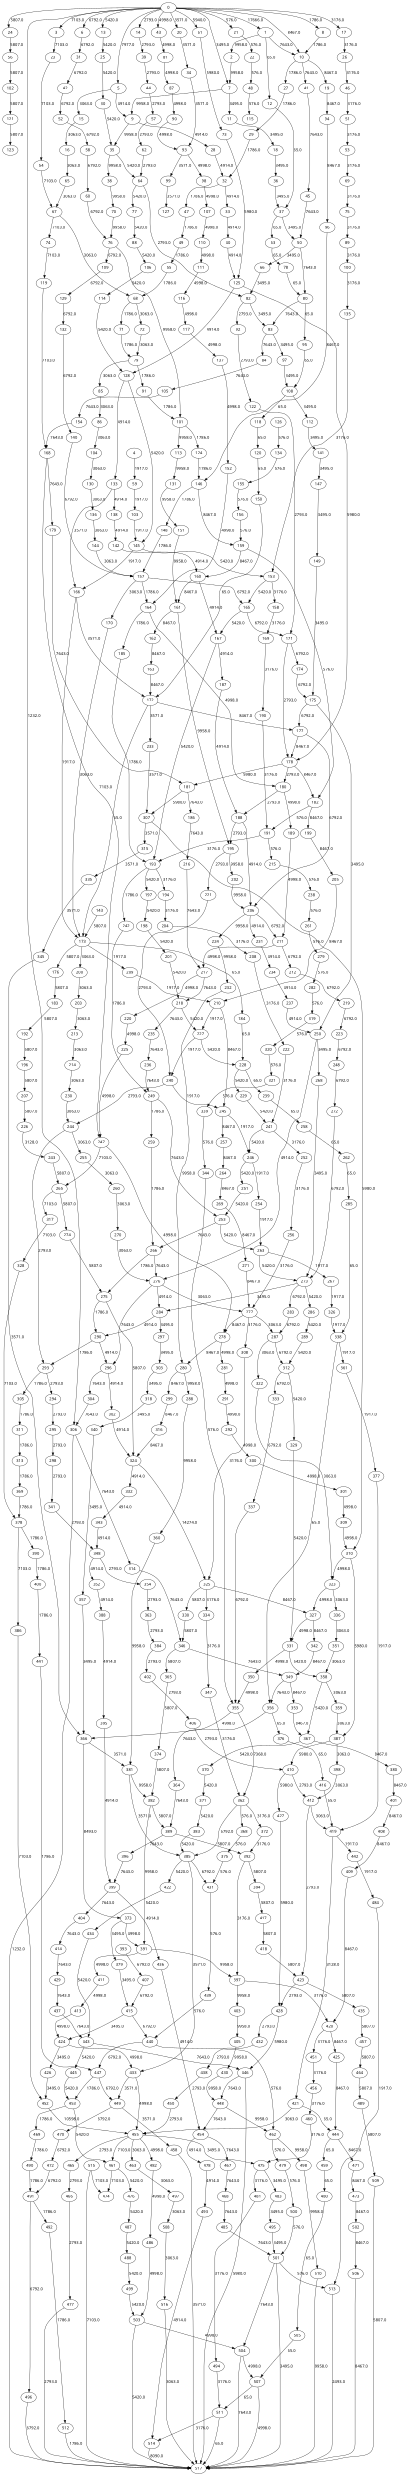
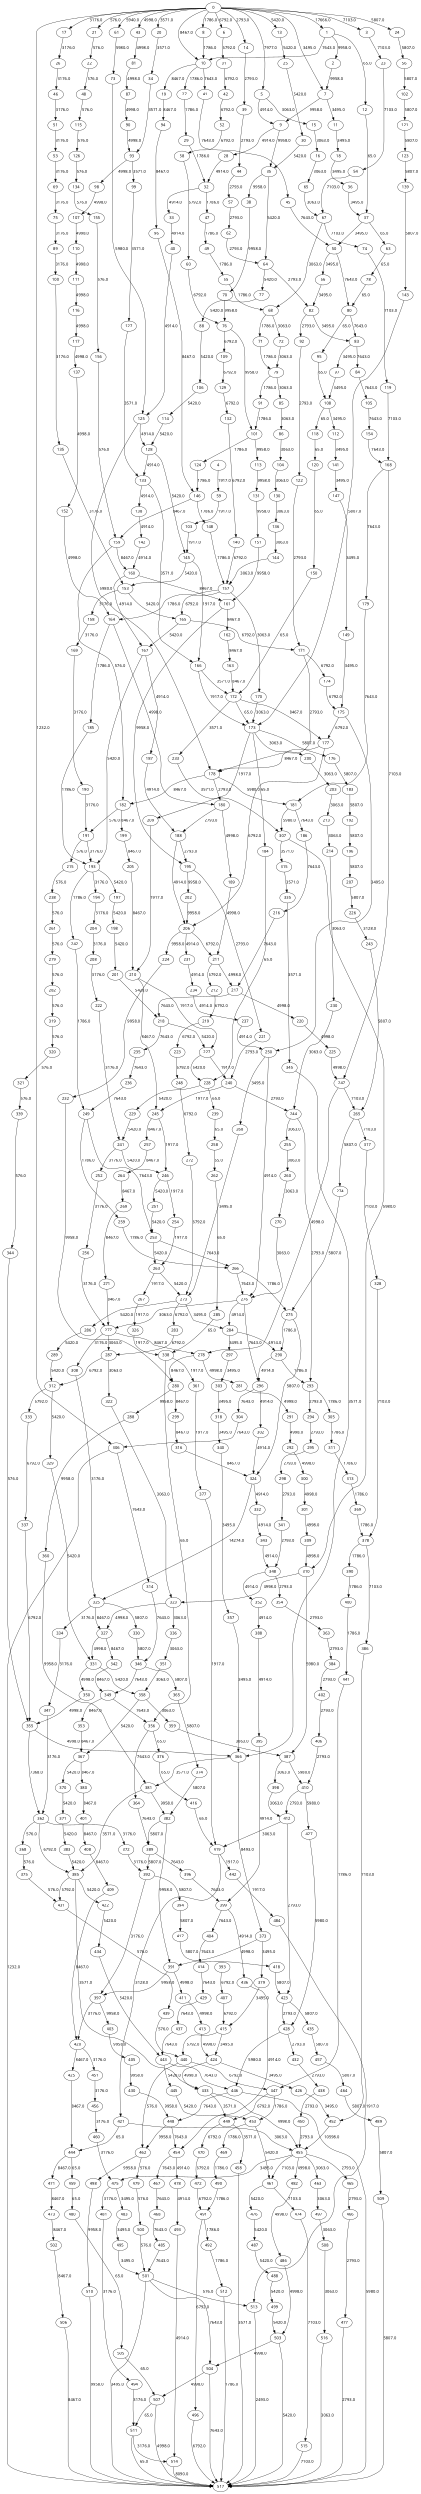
none -> (78, 139)
none -> (405, 187)
none -> (124, 404)
(93, 2181) -> (308, 2328)
